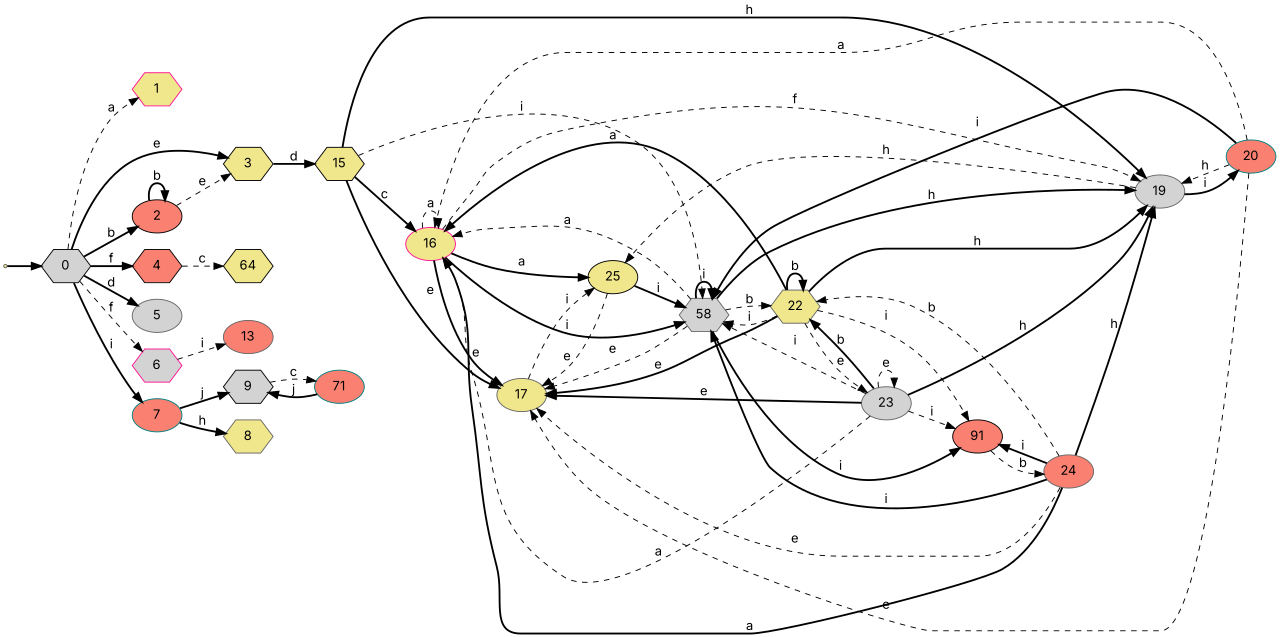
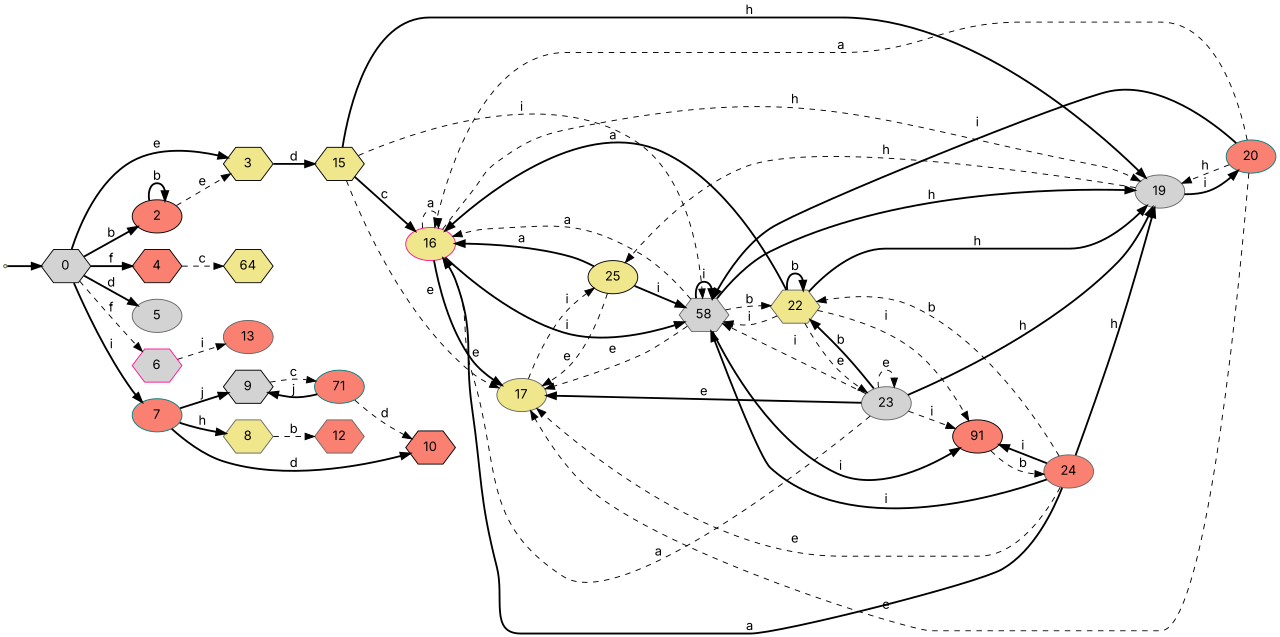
(157, 89) -> none
(795, 100) -> (795, 100)
(514, 272) -> (531, 249)
(404, 294) -> (404, 294)
(671, 368) -> none
none -> (339, 436)
none -> (431, 448)
